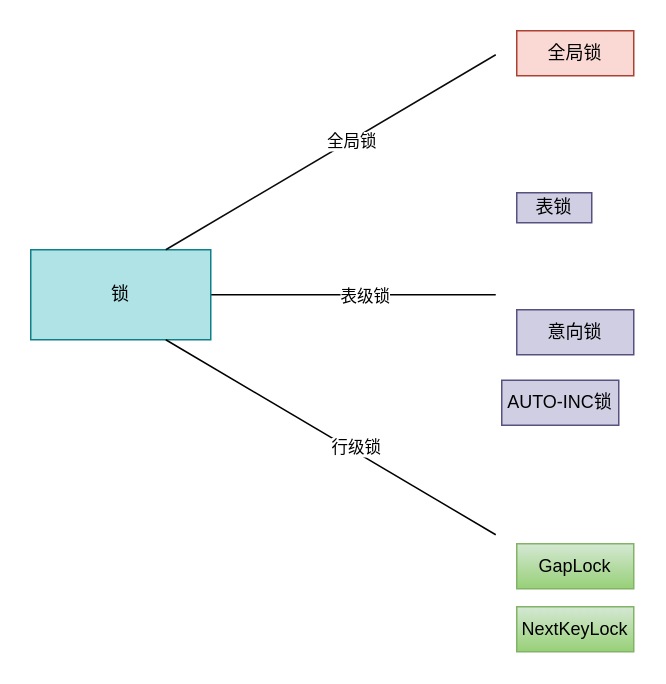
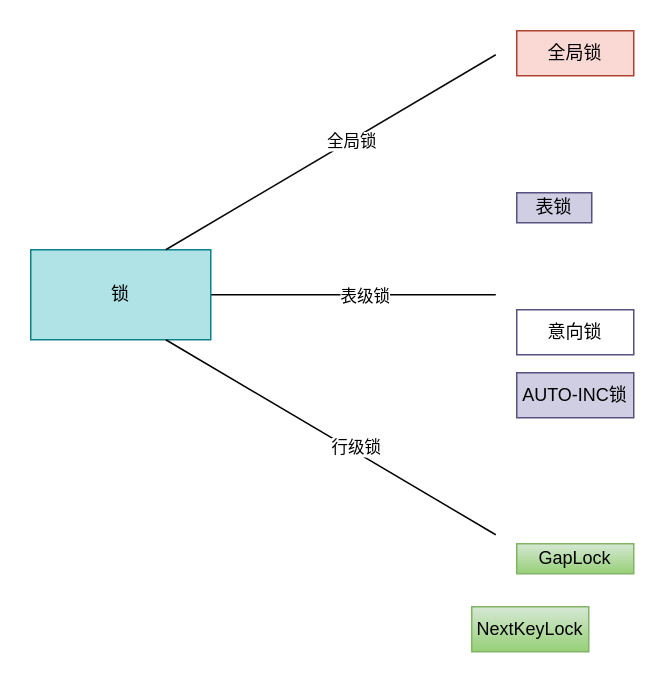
(575, 332) -> (575, 332)
(560, 403) -> (575, 395)
(575, 566) -> (575, 559)
(575, 629) -> (530, 629)
